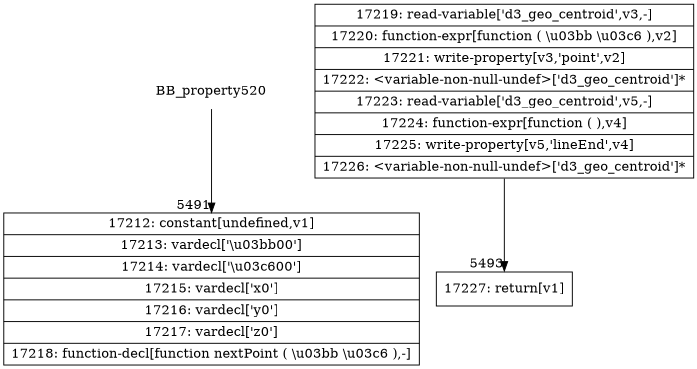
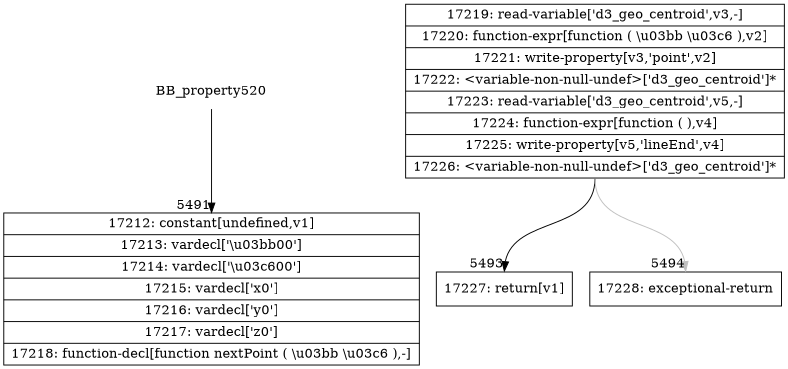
none -> (686, 289)
